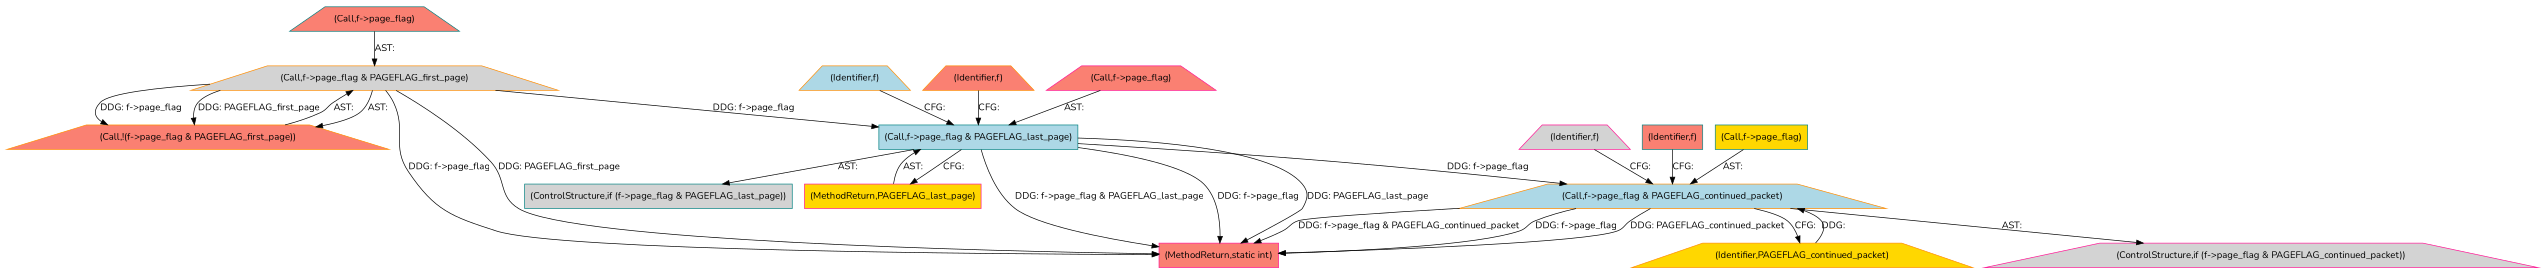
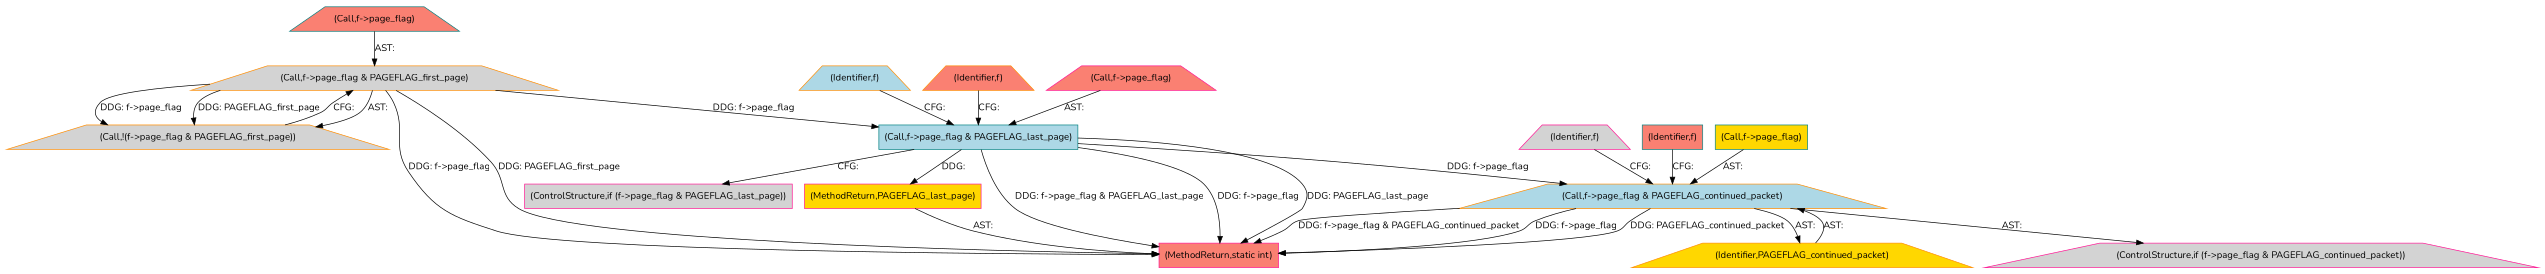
(345, 108) -> (345, 108)
(198, 137) -> (198, 137)
(900, 166) -> (1031, 242)
(849, 167) -> (849, 167)
(955, 167) -> (955, 167)
(658, 196) -> (658, 196)
(1807, 226) -> (1807, 226)
(1835, 226) -> (1835, 226)
